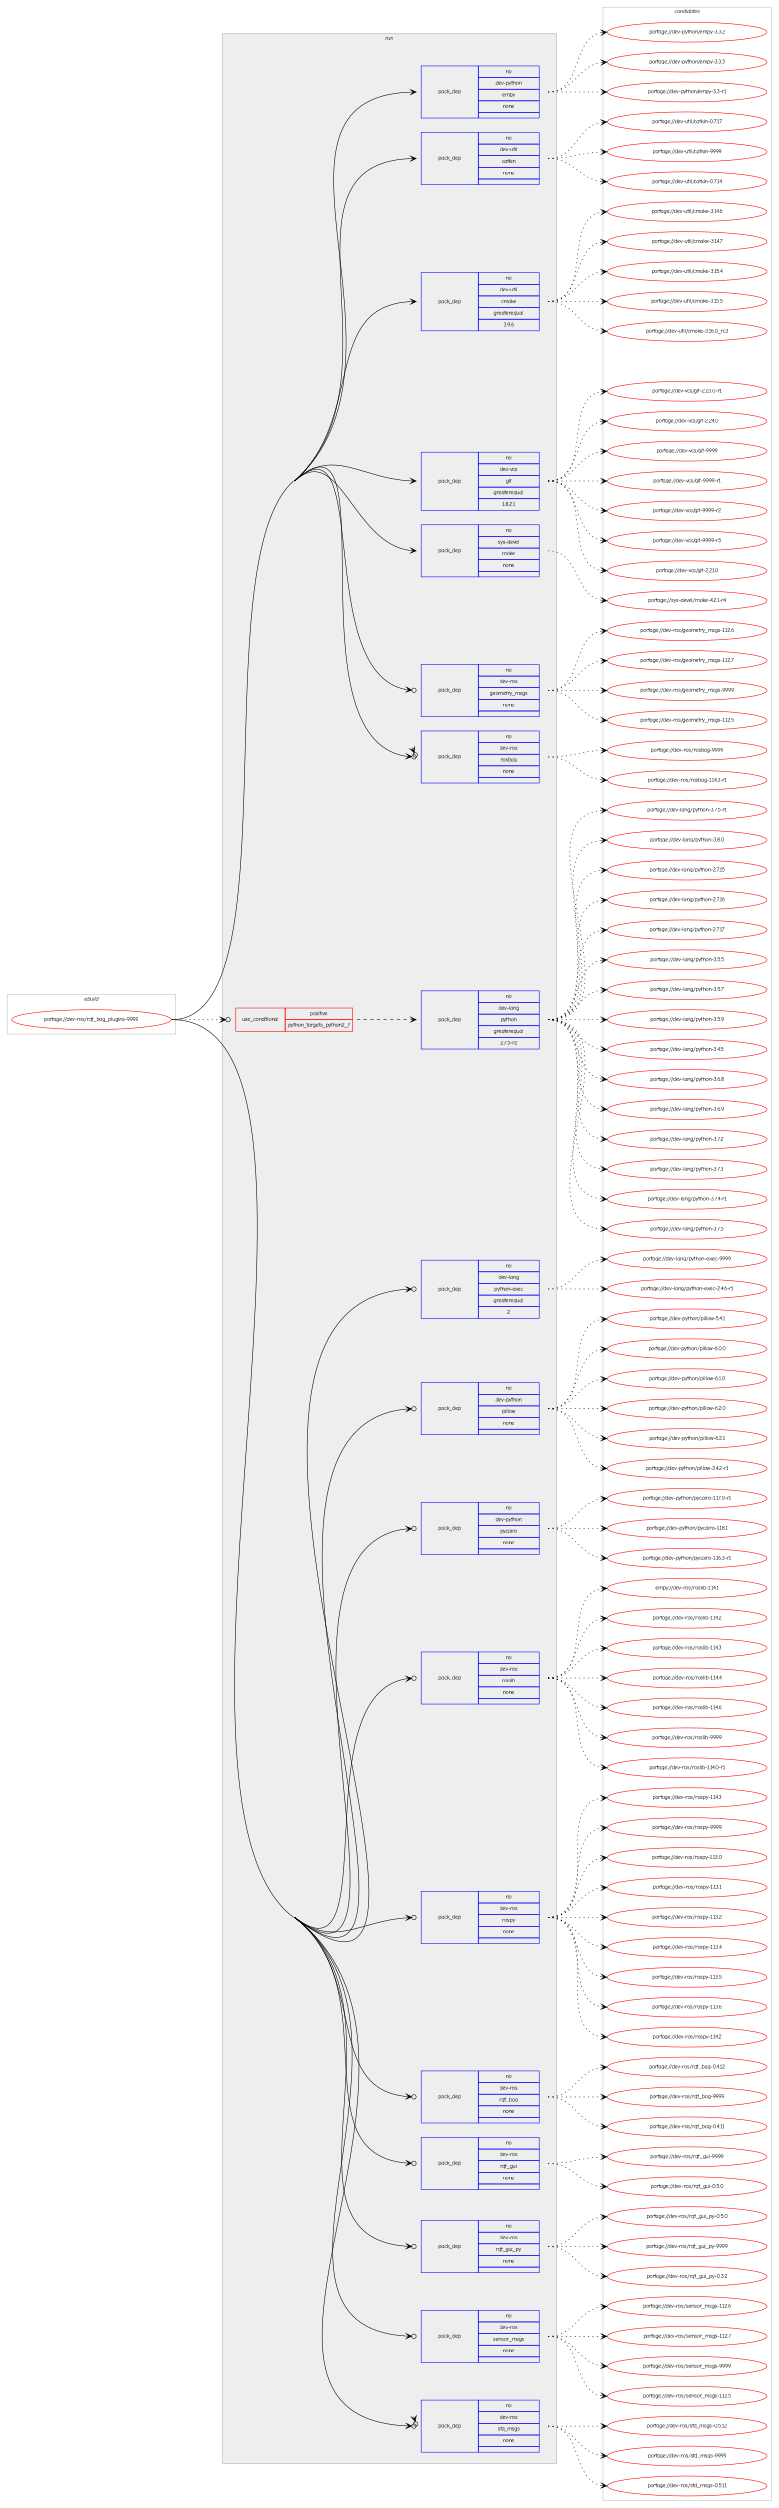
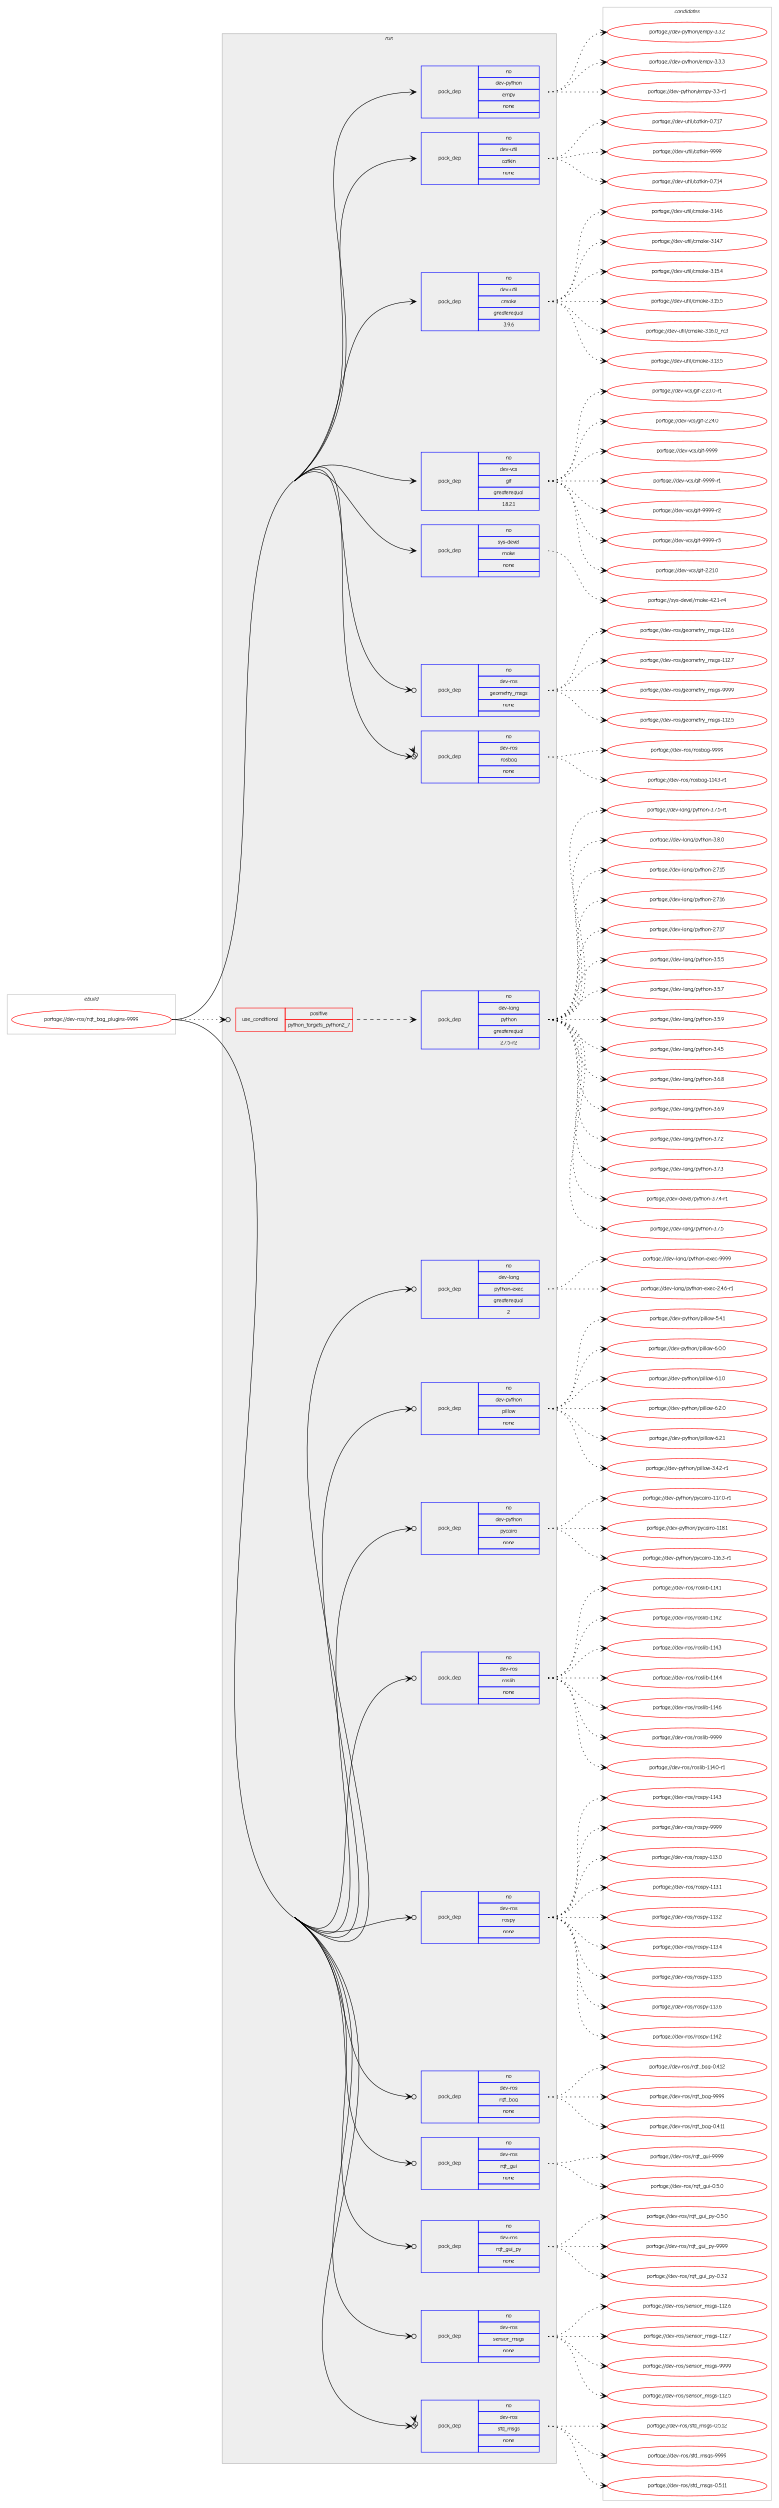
none -> (687, 361)
(687, 1199) -> (687, 1199)
(687, 1588) -> (687, 1588)
